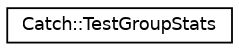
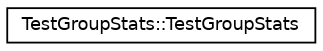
(120, 25) -> (161, 25)
